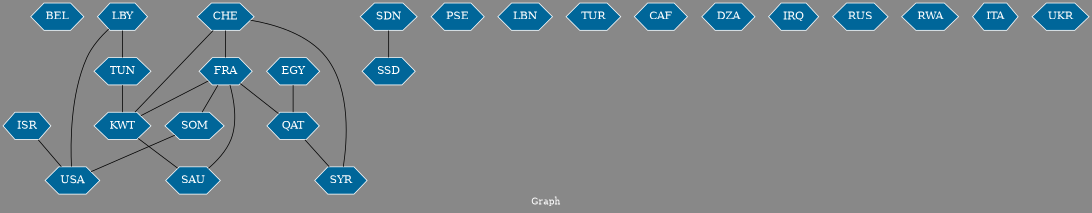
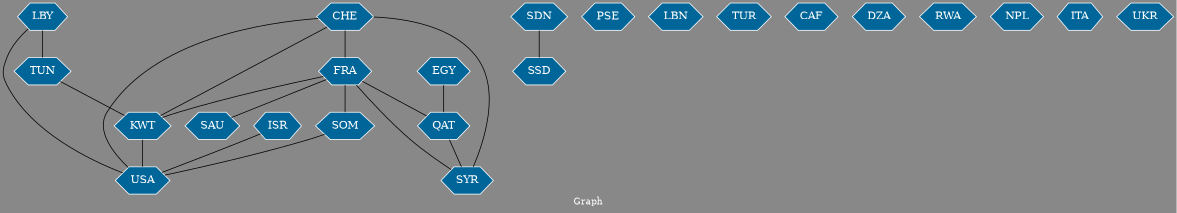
(57, 17) -> none
(794, 17) -> none
(860, 17) -> none
none -> (1017, 17)
none -> (173, 56)
none -> (401, 131)
(158, 153) -> (143, 153)
